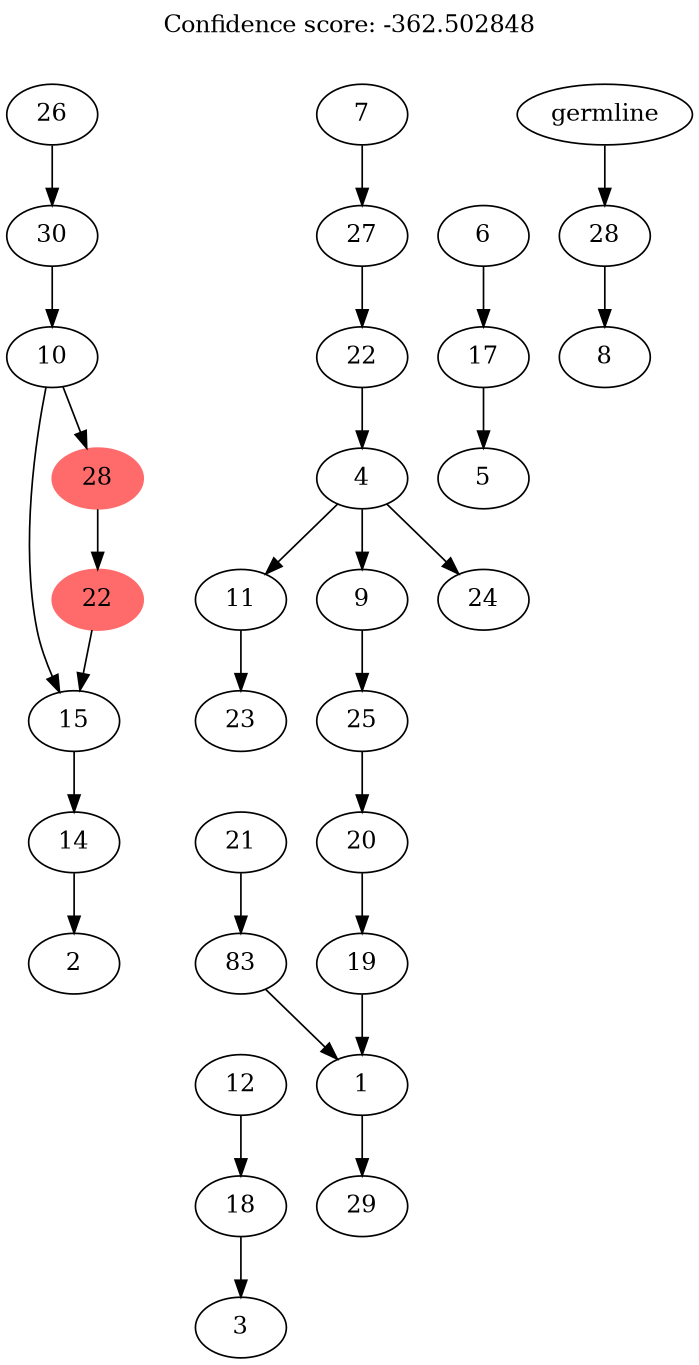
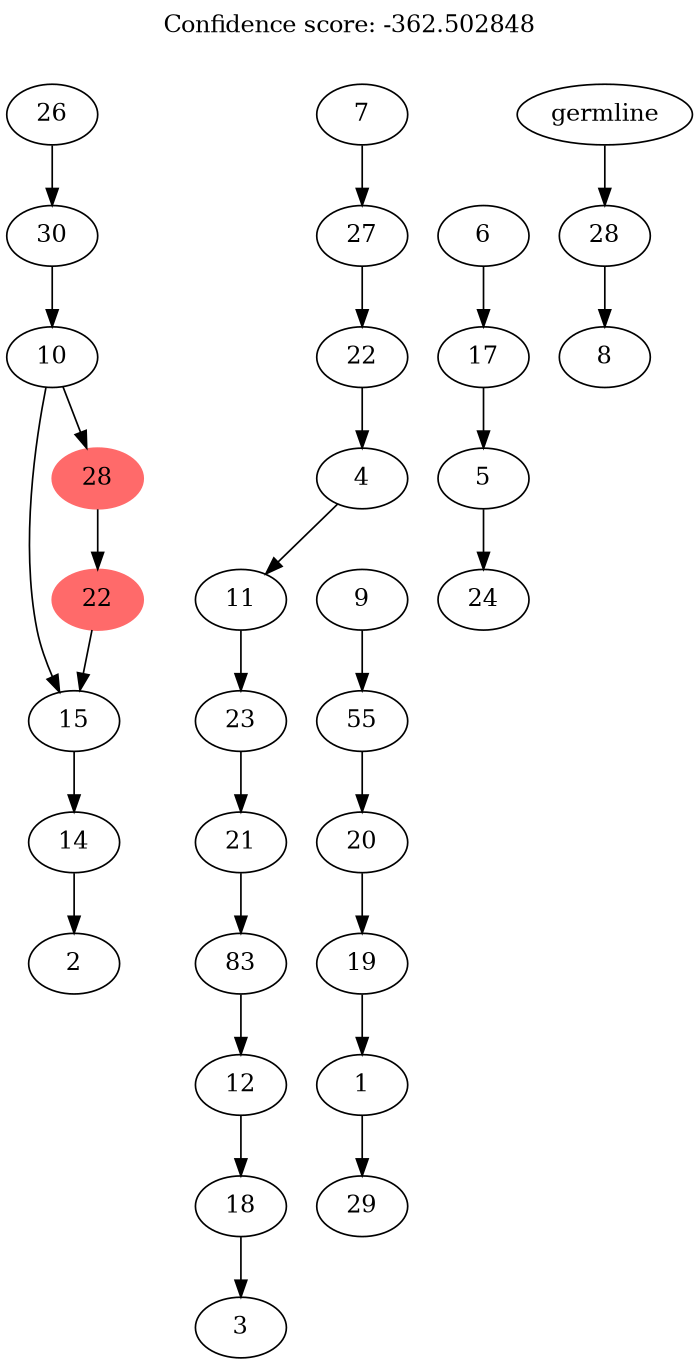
(362, 531) -> none
(417, 533) -> (484, 531)
(362, 721) -> (362, 721)
none -> (241, 773)
(295, 1018) -> (241, 1016)
